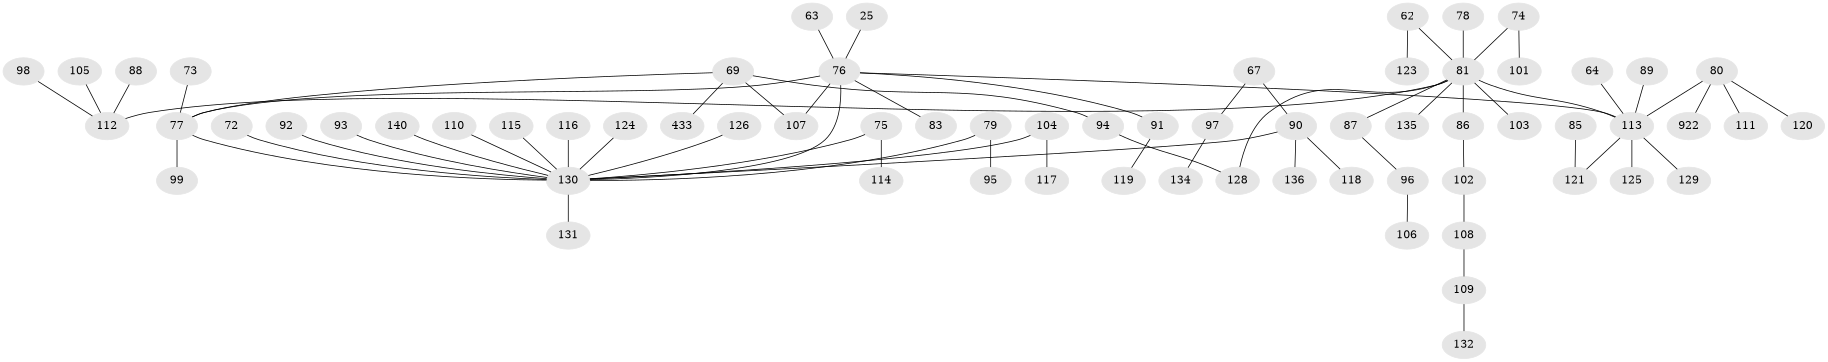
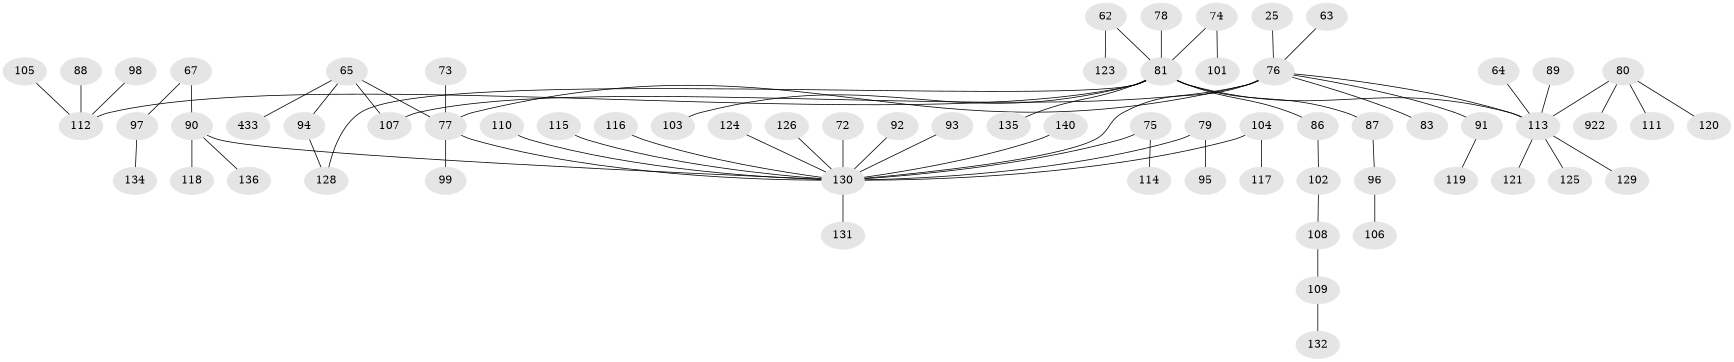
(733, 71) -> (347, 71)
(1576, 126) -> none
